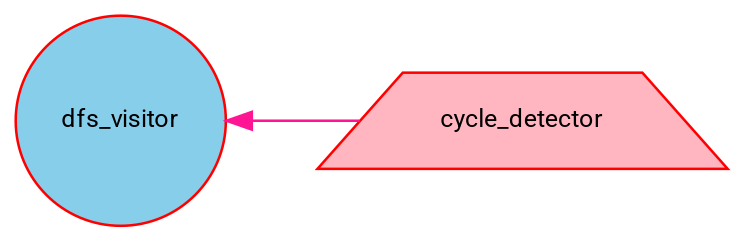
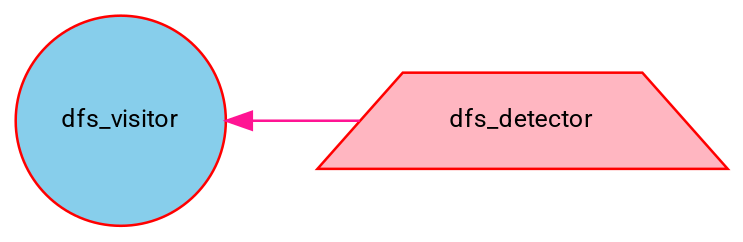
(523, 121) -> (523, 121)
